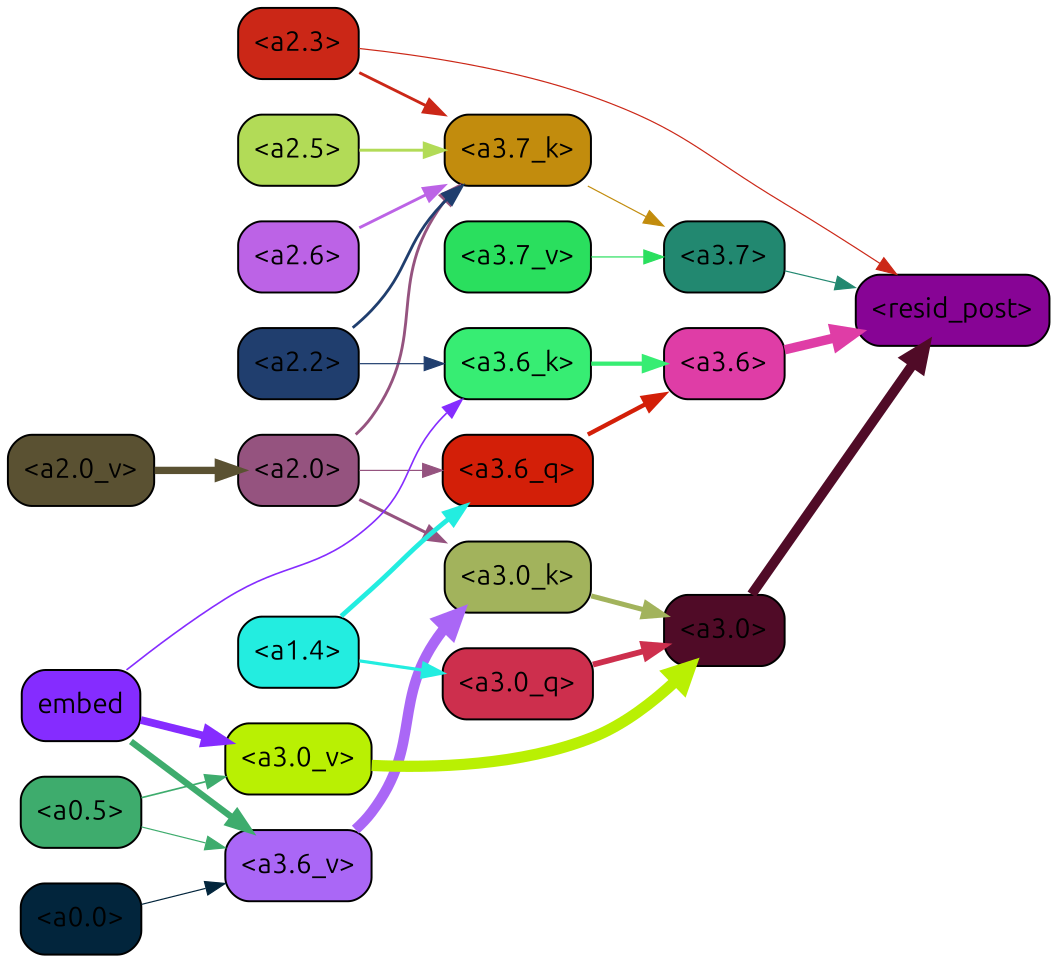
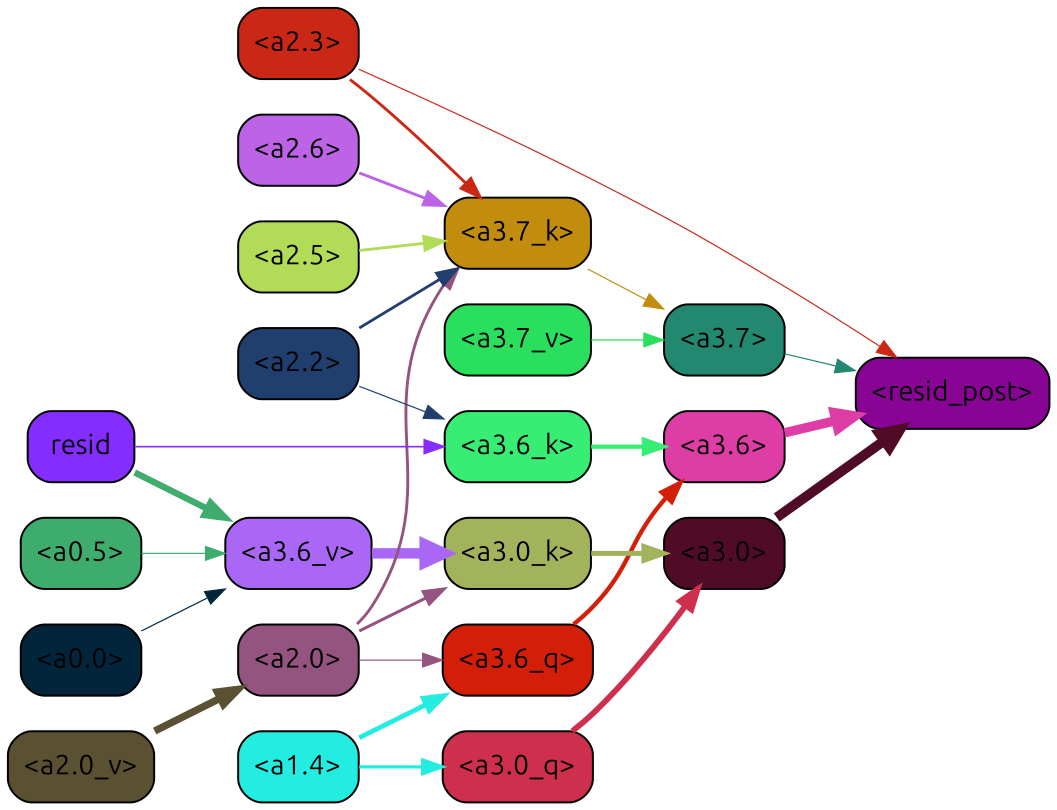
(81, 706) -> (81, 447)
(298, 759) -> none
